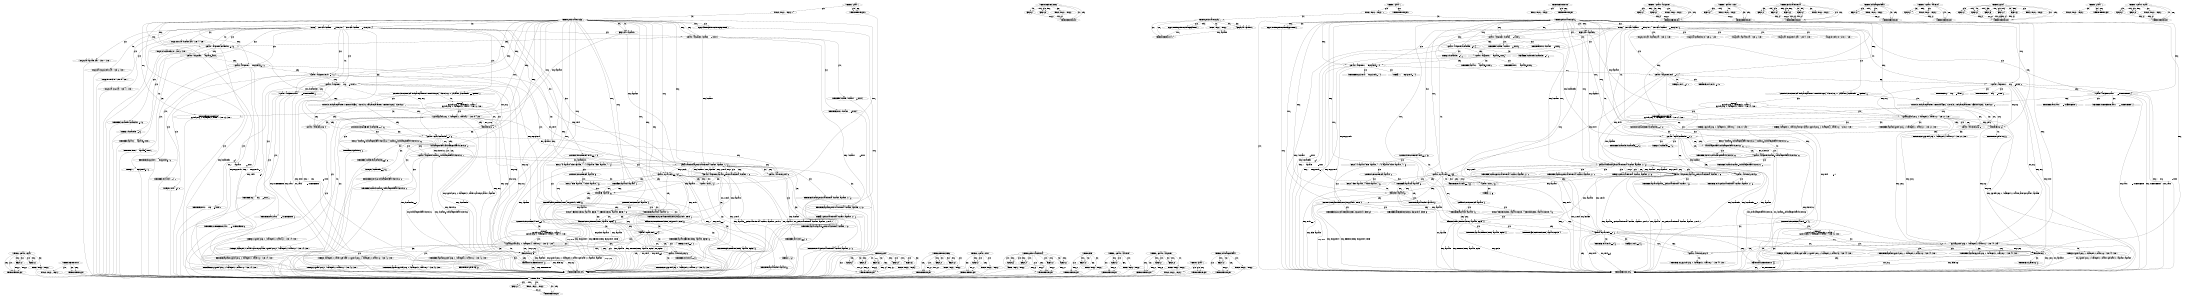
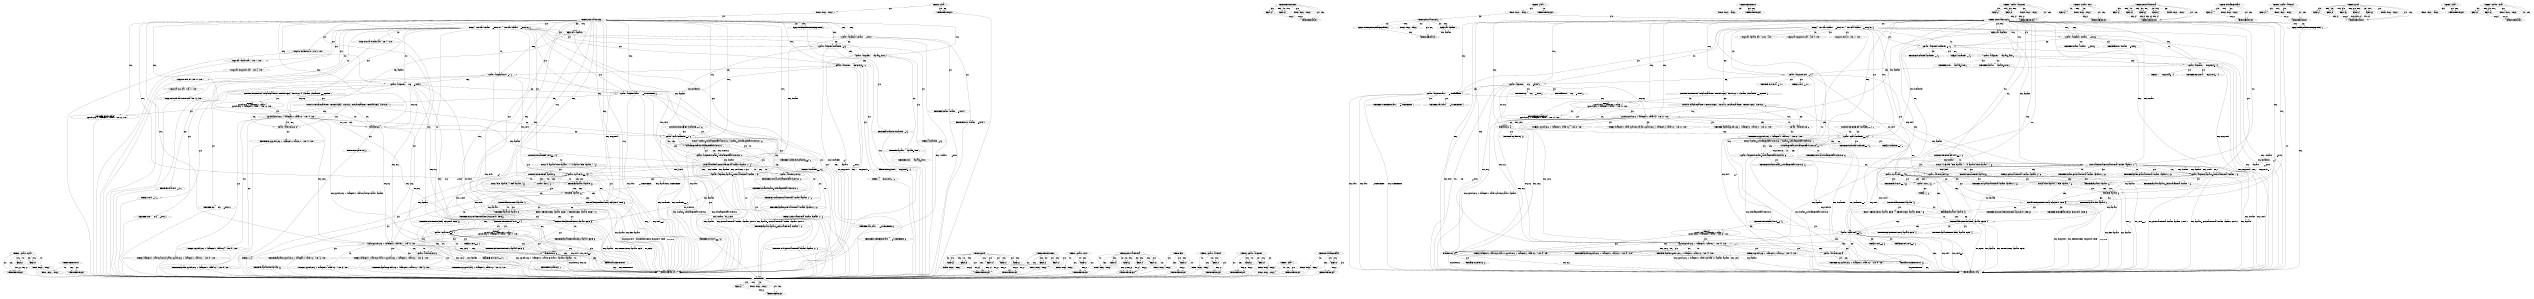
(1654, 37) -> none
(1702, 37) -> none
none -> (183, 99)
